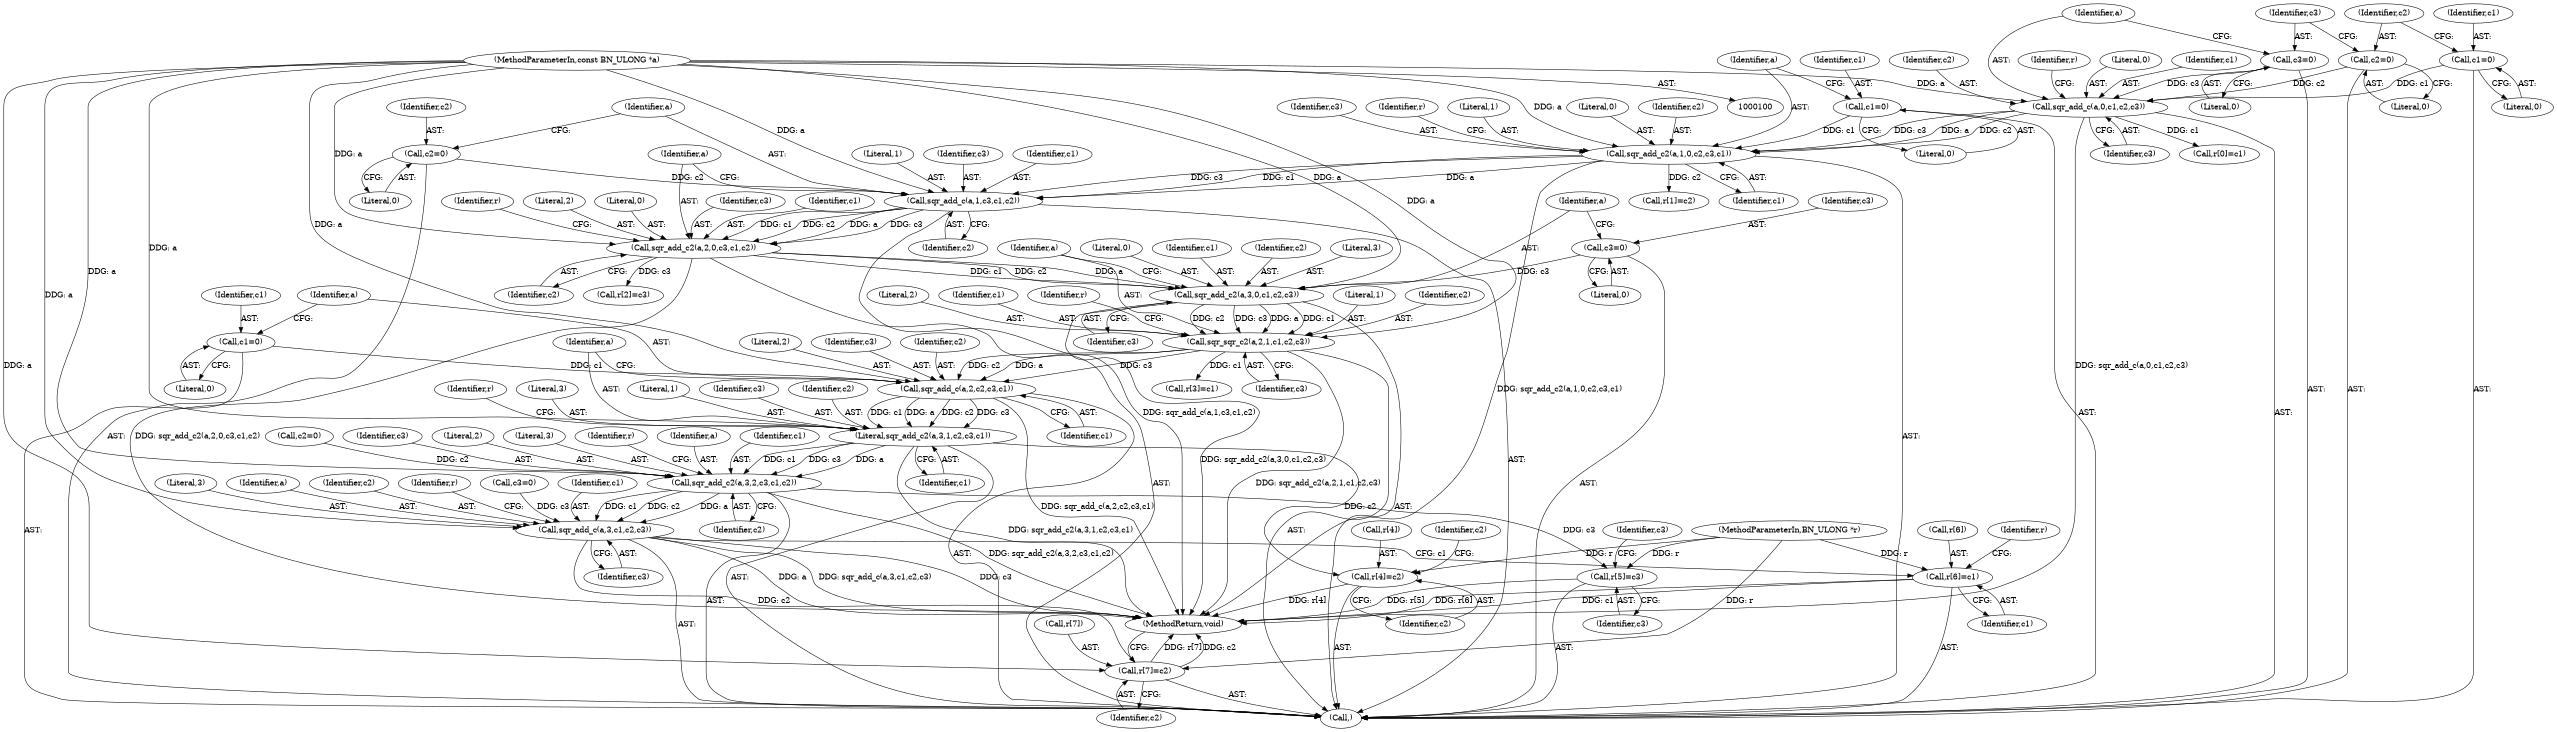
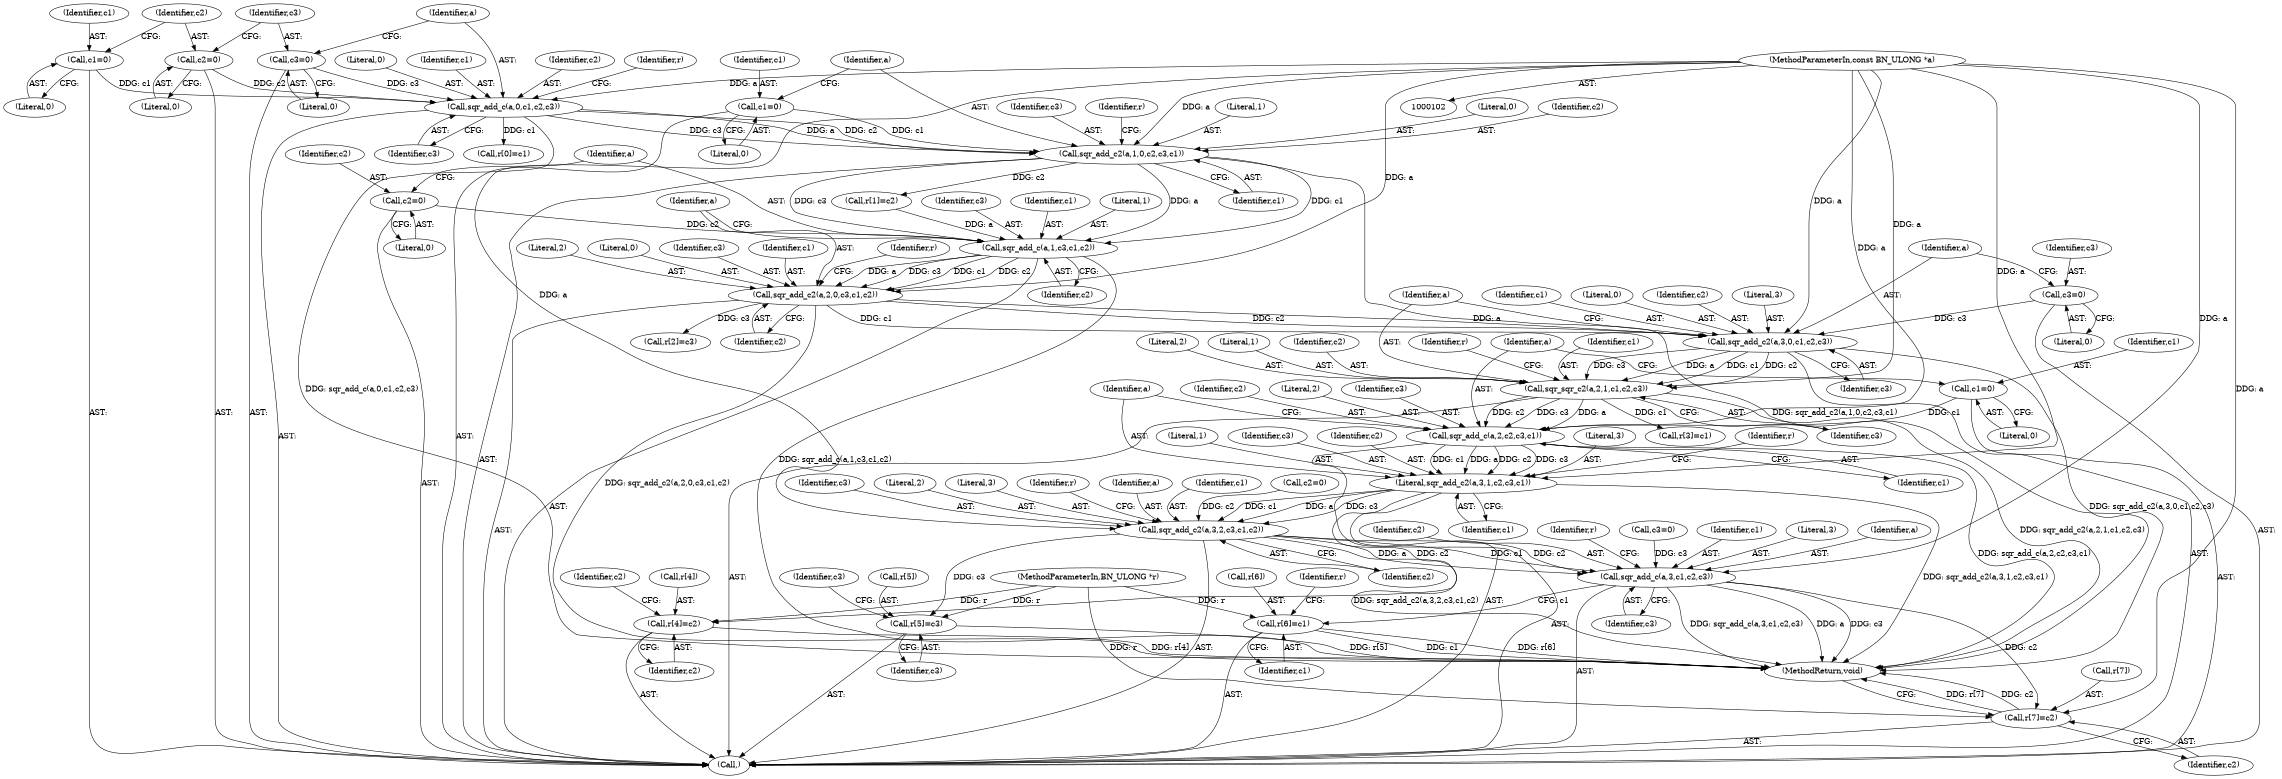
(1755, 108) -> (1429, 108)
(767, 131) -> (948, 224)
none -> (899, 578)
